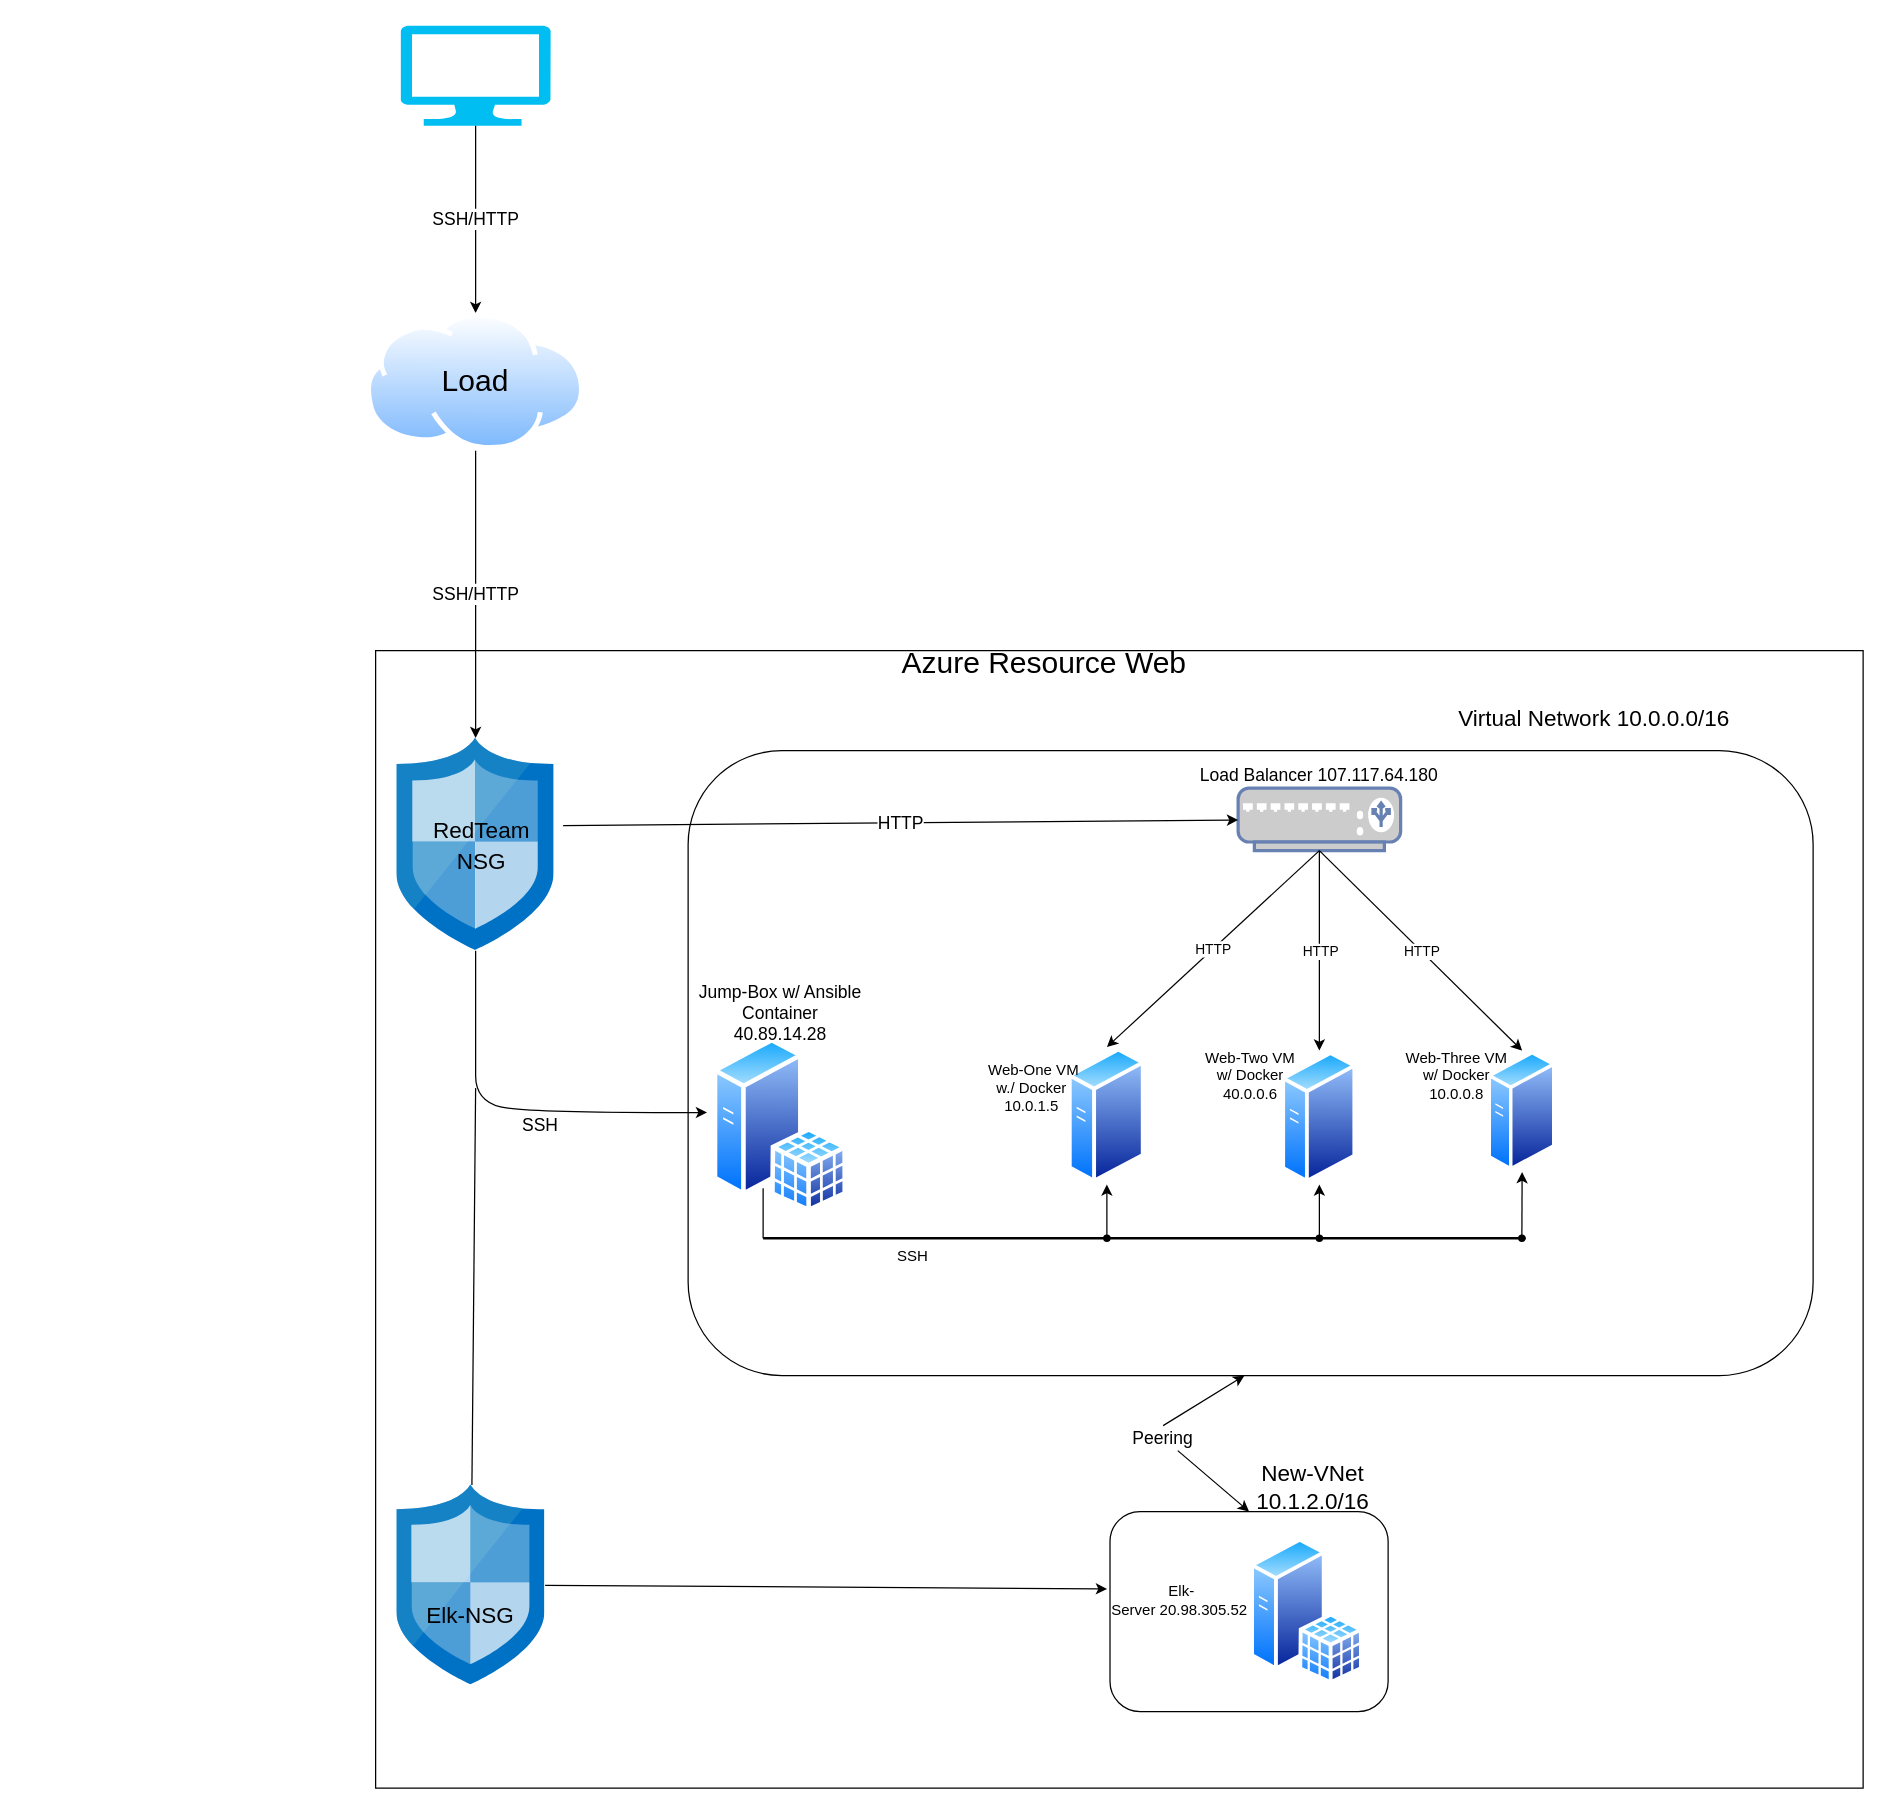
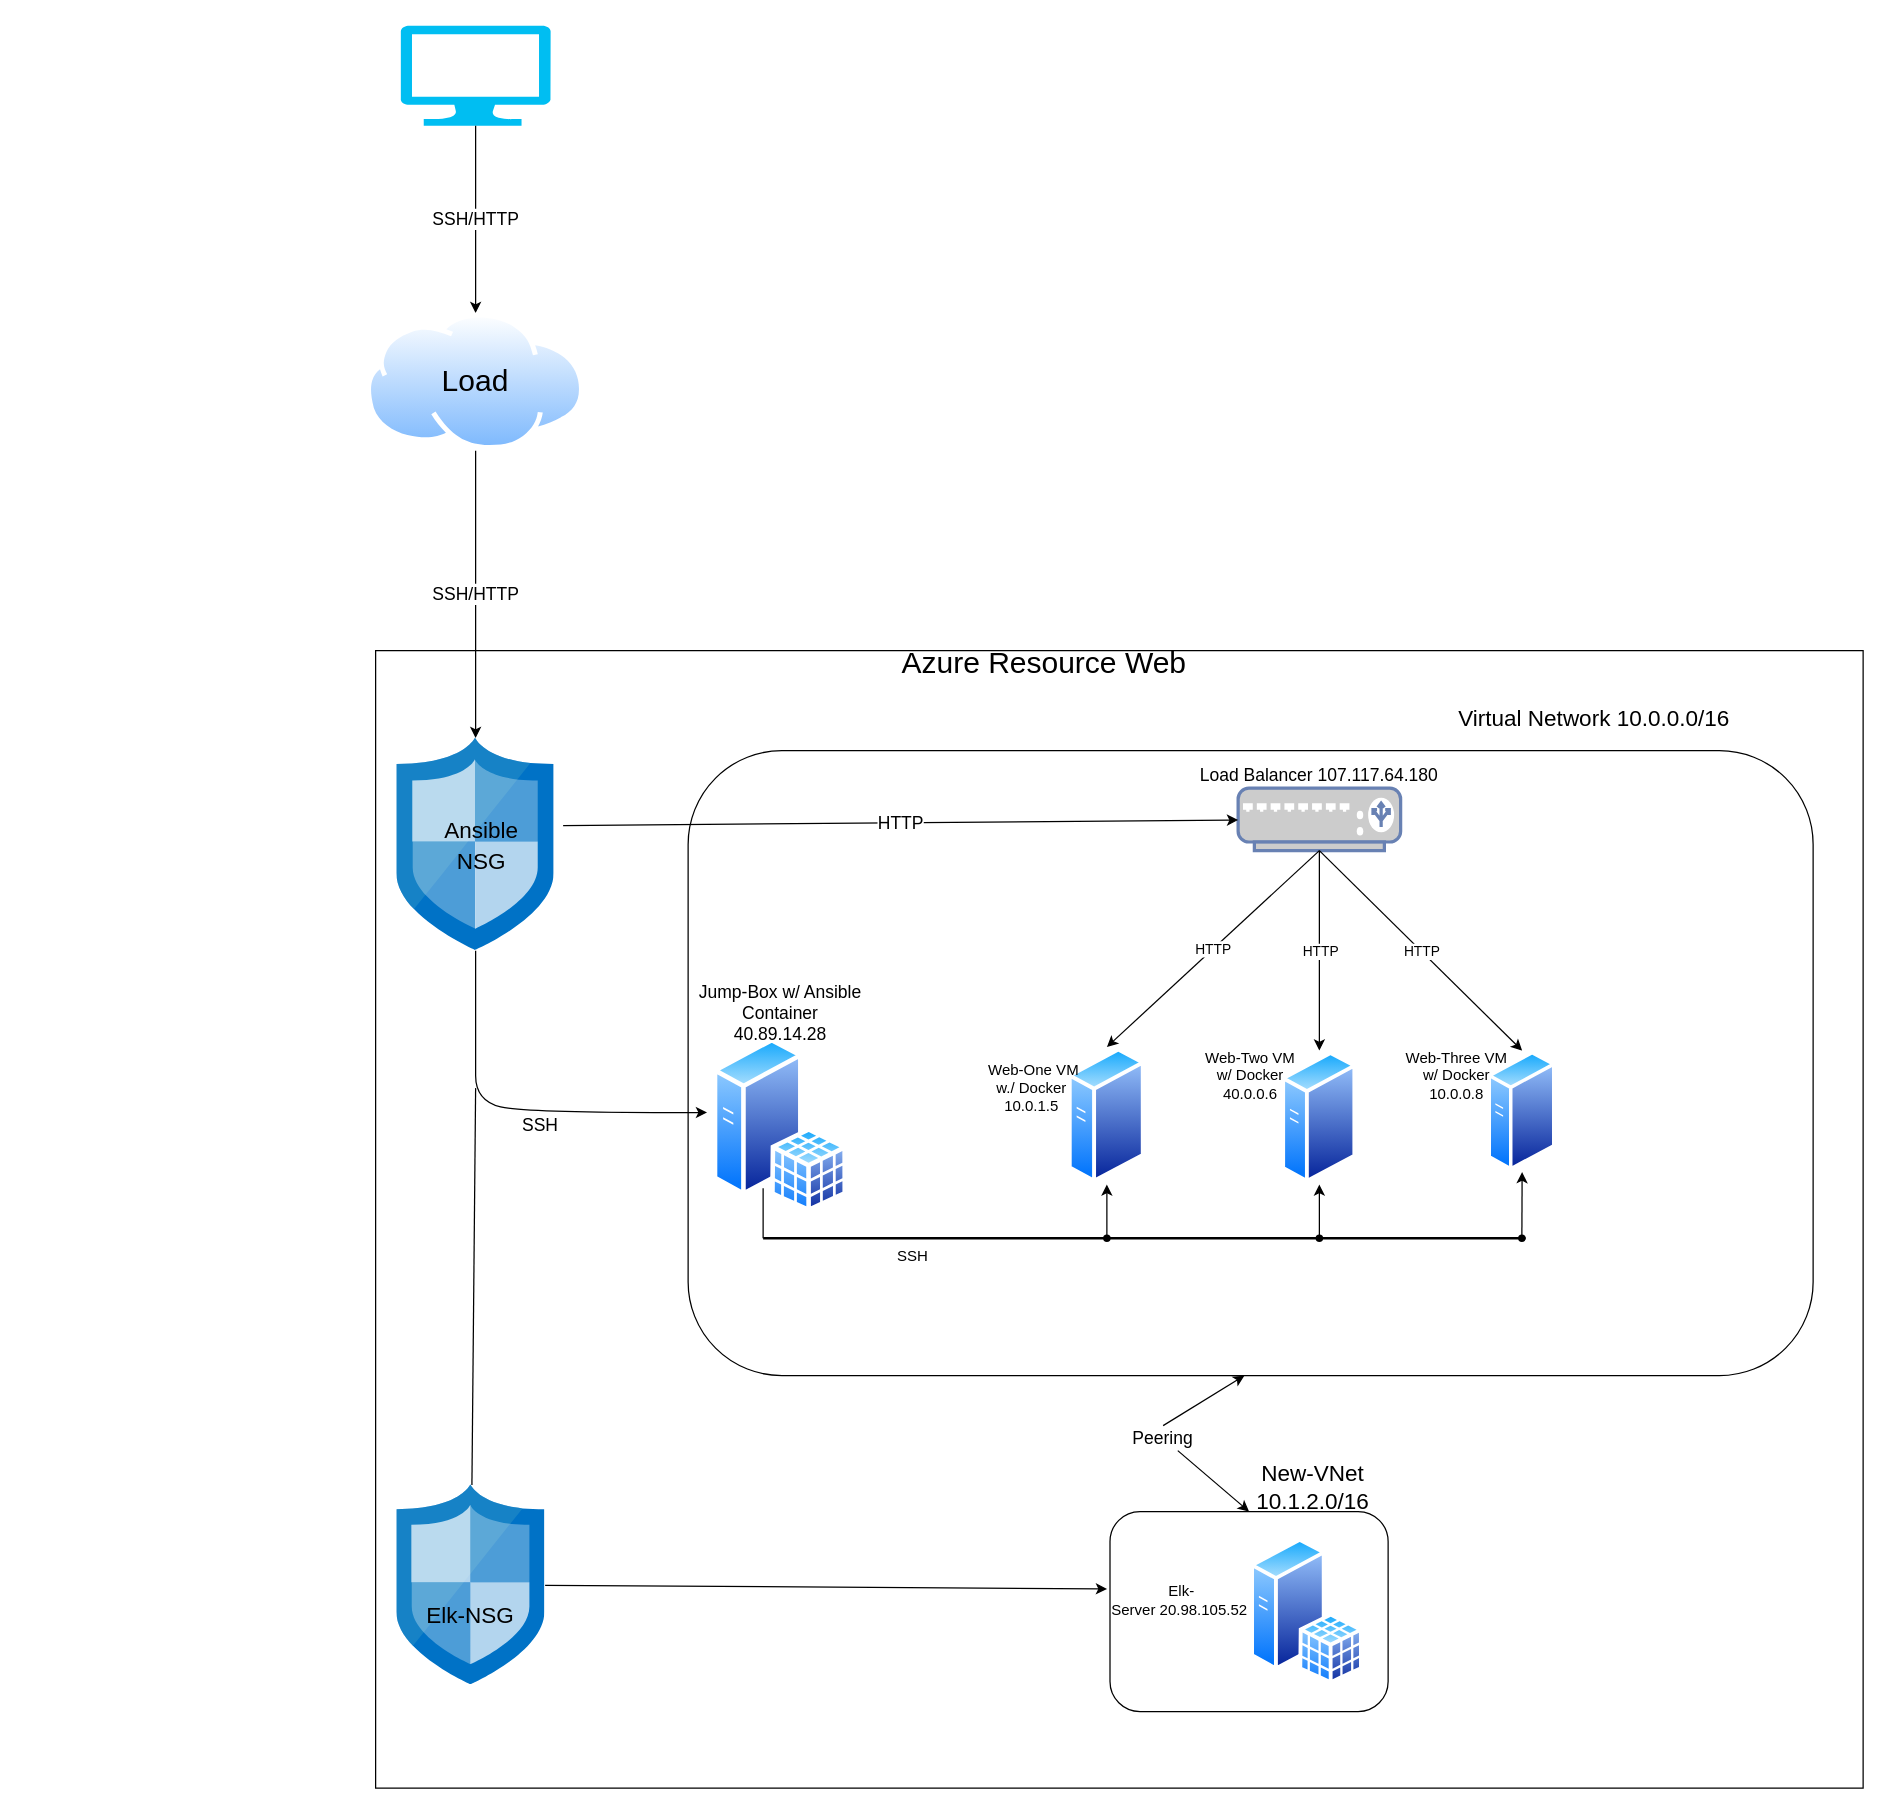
(482, 844) -> (482, 844)
(1182, 1601) -> (1182, 1601)
